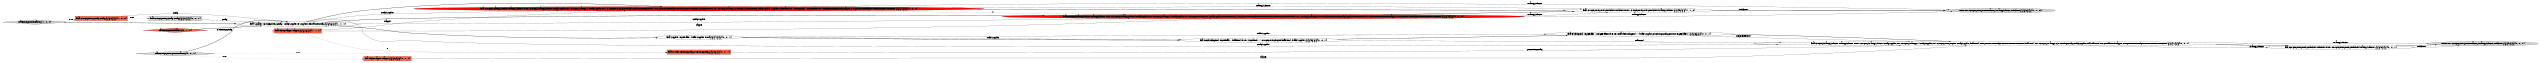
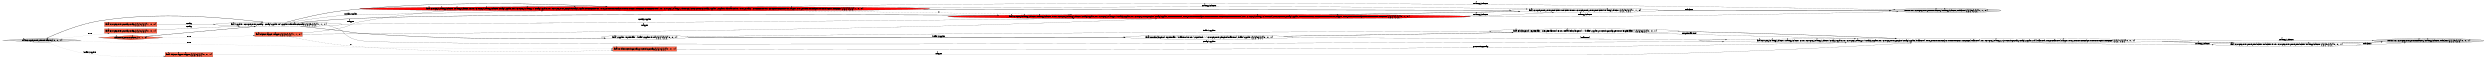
(138, 18) -> (82, 36)
(175, 18) -> (131, 31)
(35, 22) -> none
(224, 30) -> (189, 36)
(224, 56) -> (90, 52)
